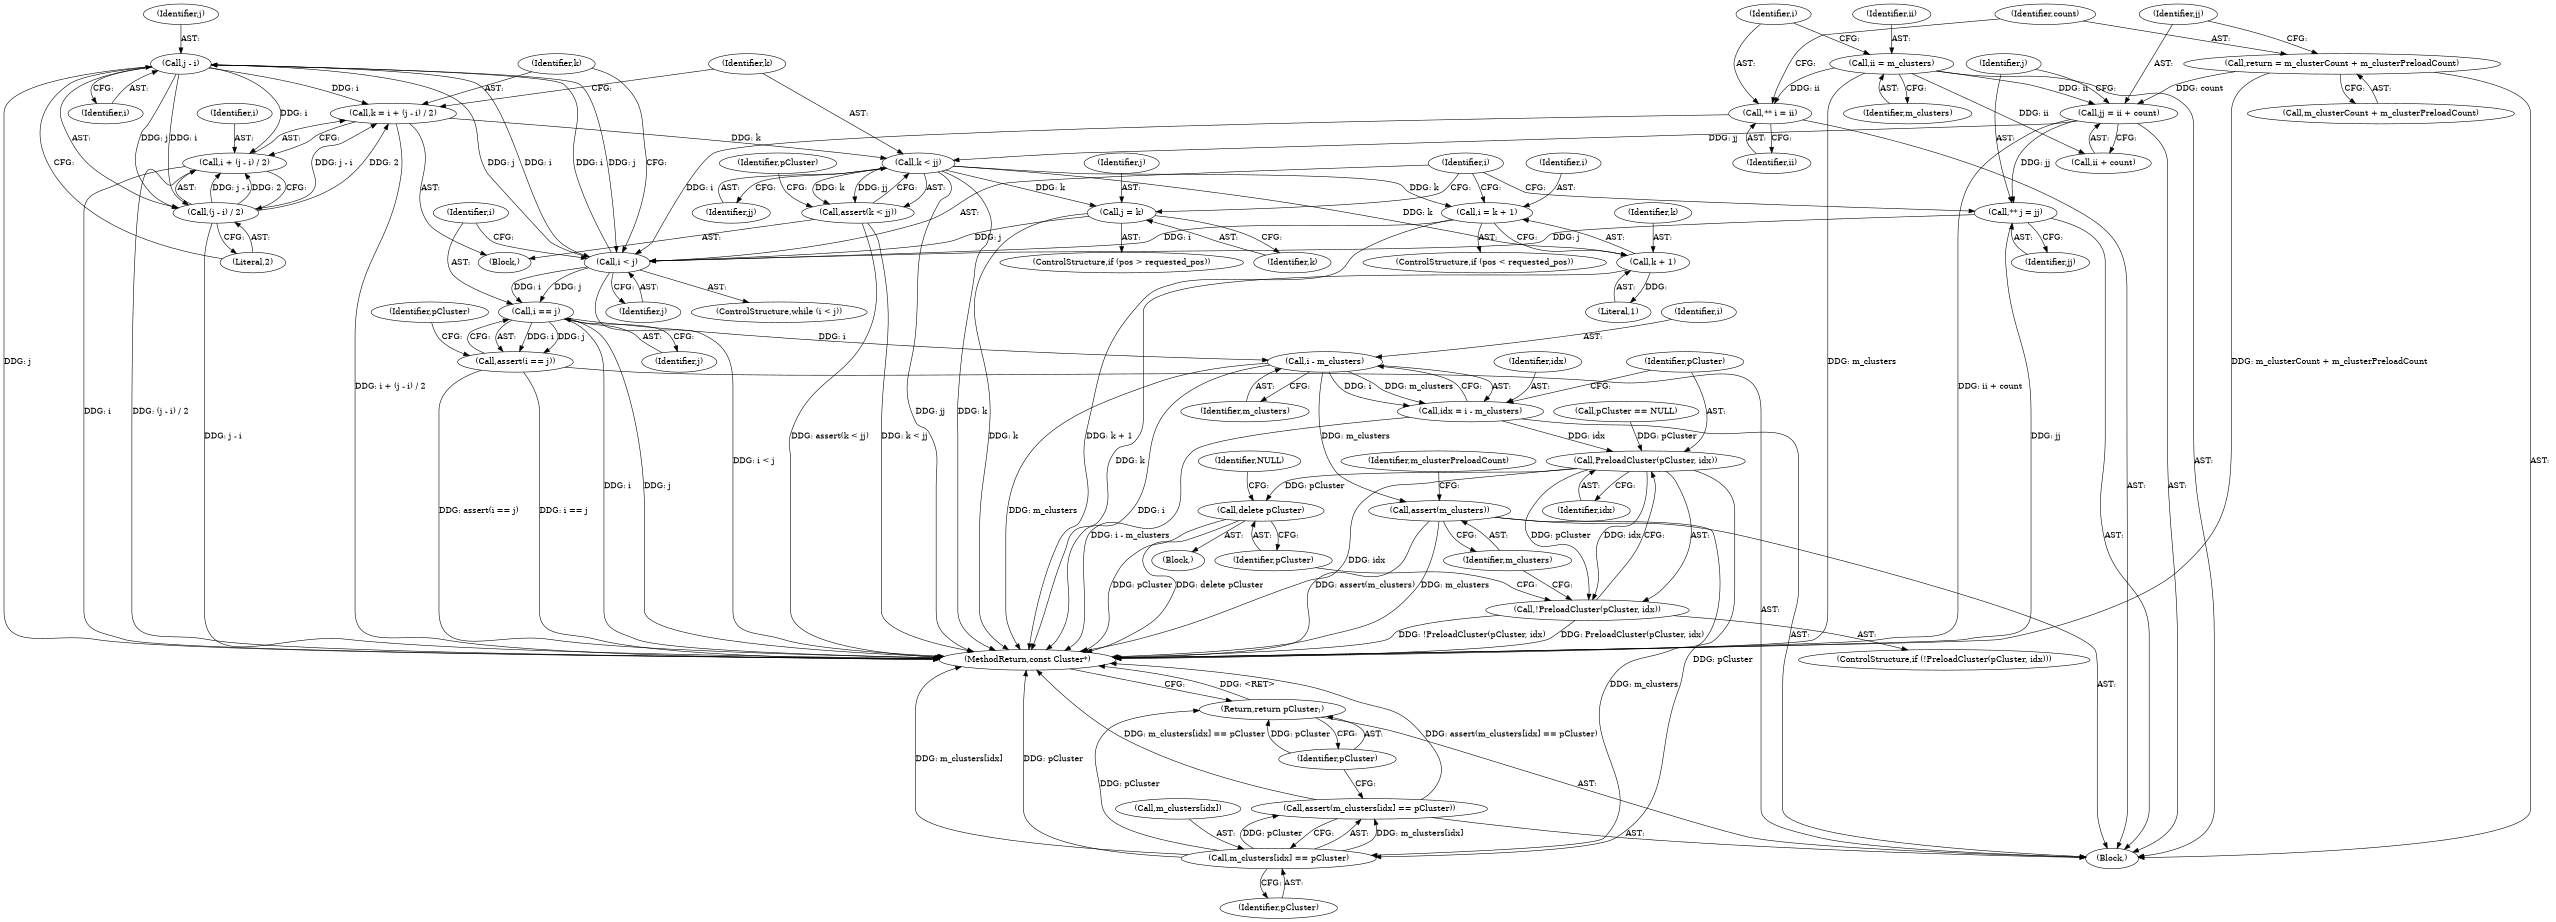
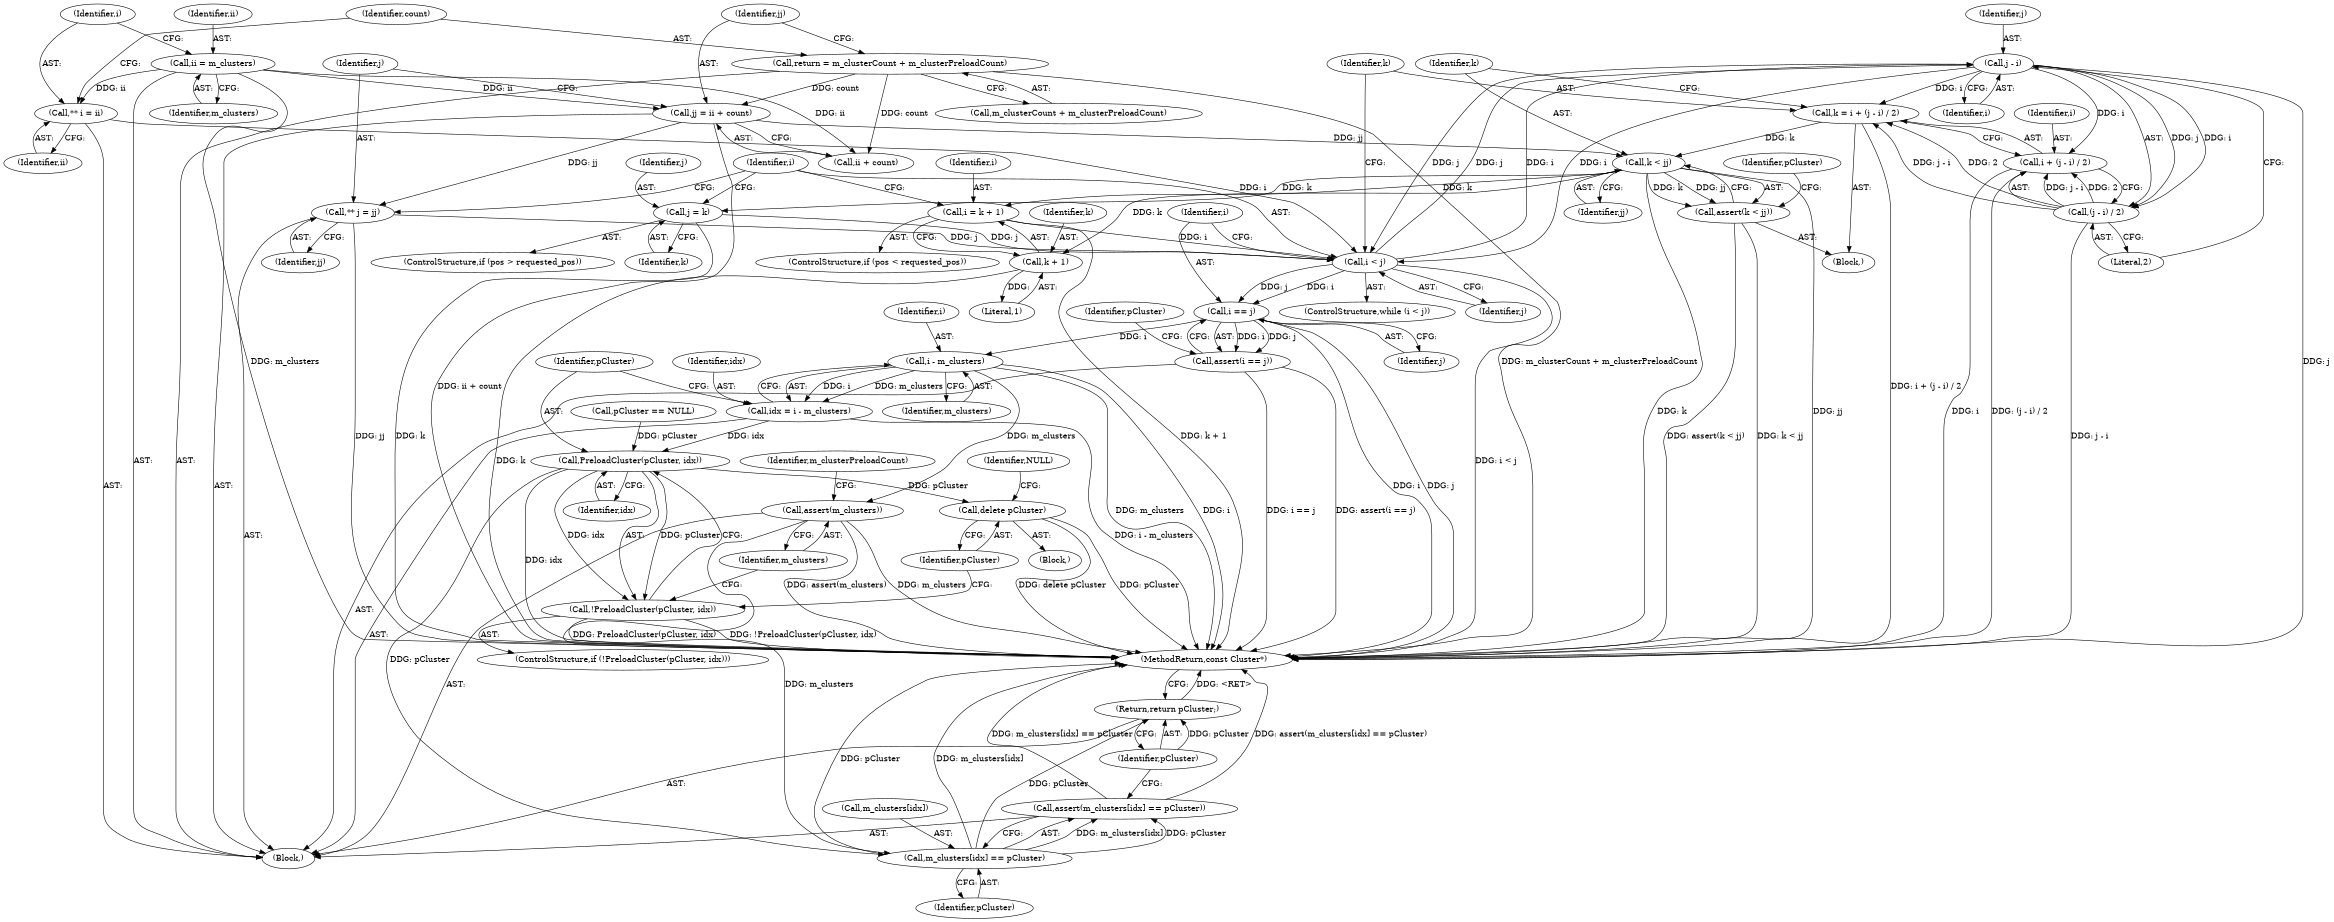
none -> (879, 111)
